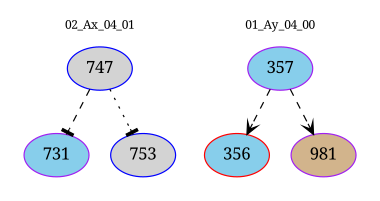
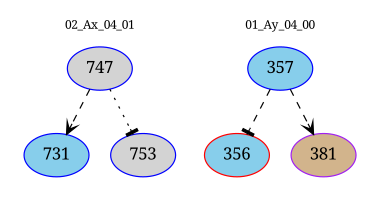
(280, 69) -> (280, 69)
(261, 106) -> (260, 109)
(80, 109) -> (81, 106)
(57, 155) -> (57, 155)
(324, 155) -> (324, 155)
